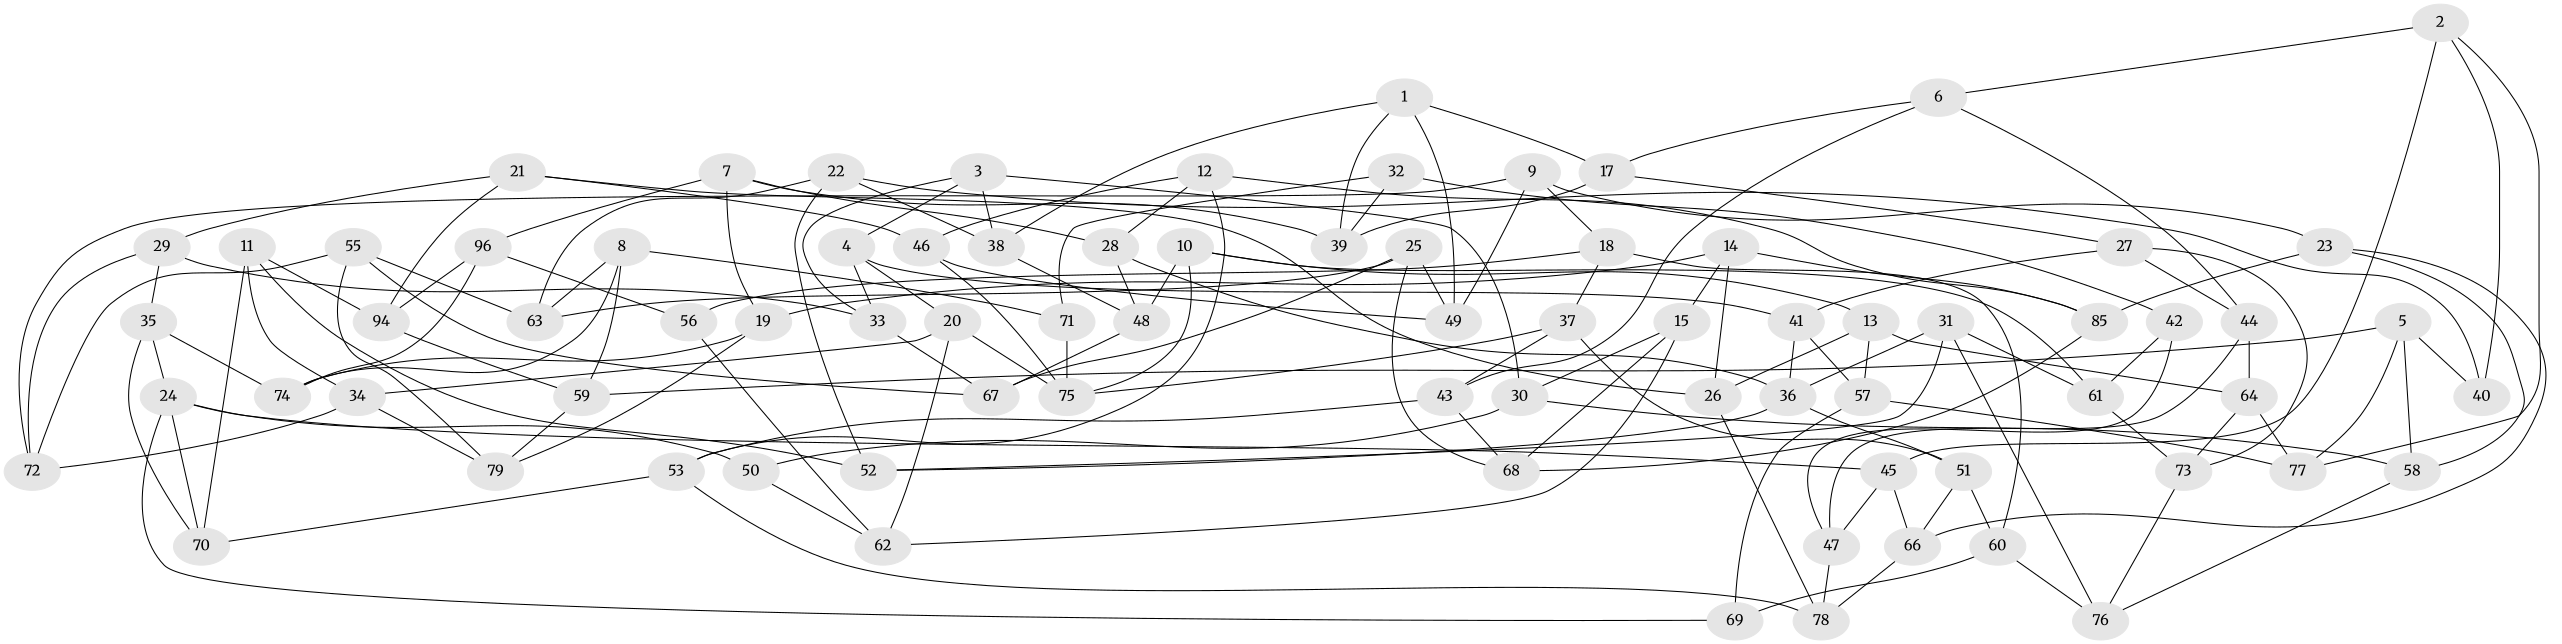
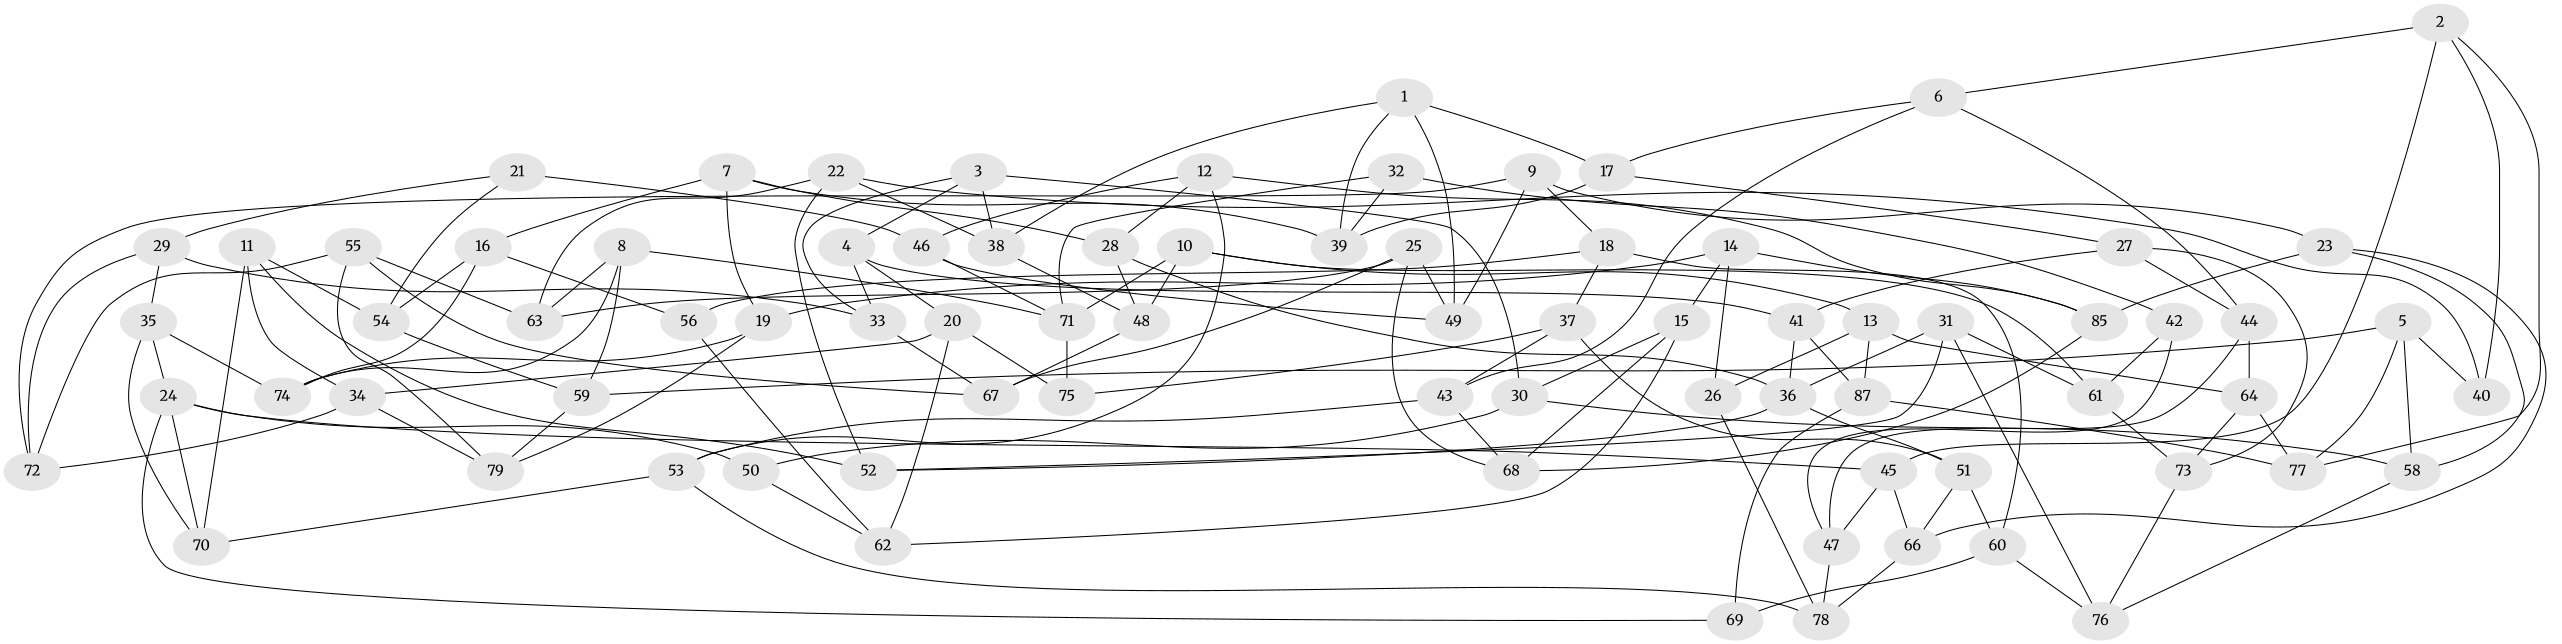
(1163, 216) -> none
(483, 247) -> (483, 247)
(1002, 316) -> (994, 285)
(381, 322) -> (381, 322)
(1172, 350) -> (1126, 285)
(1863, 397) -> (1863, 397)
